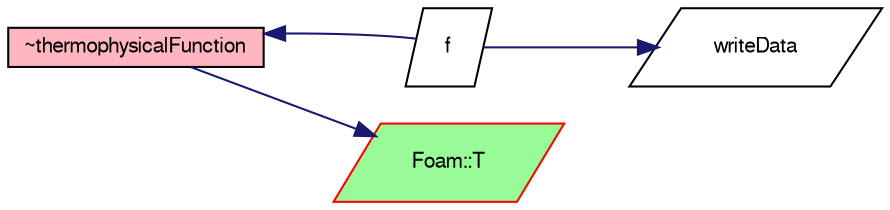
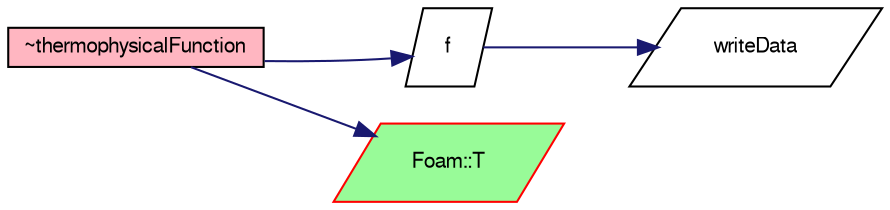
(351, 34) -> (328, 61)
